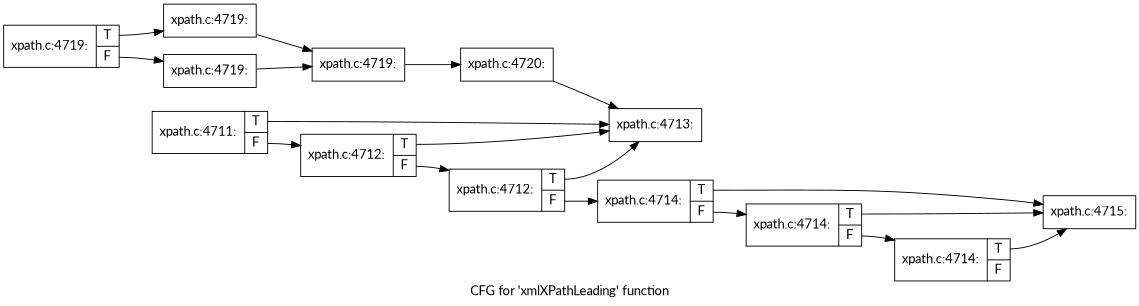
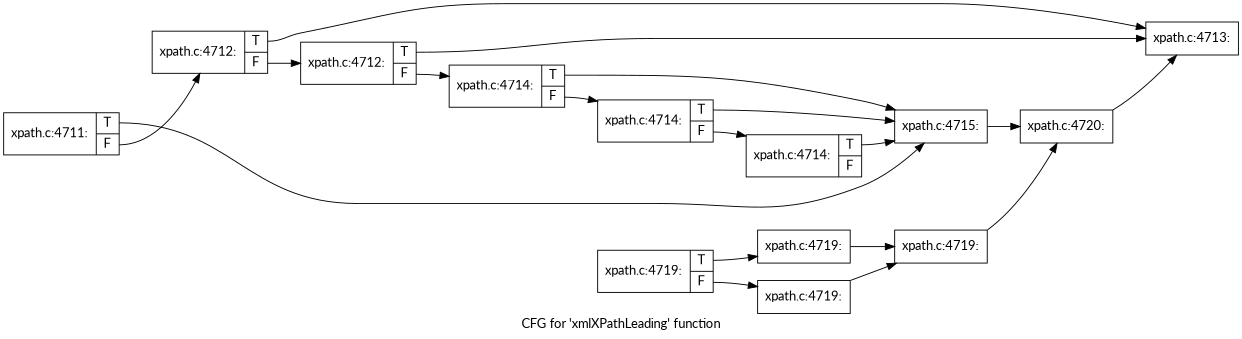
(434, 122) -> (516, 204)
none -> (999, 126)
